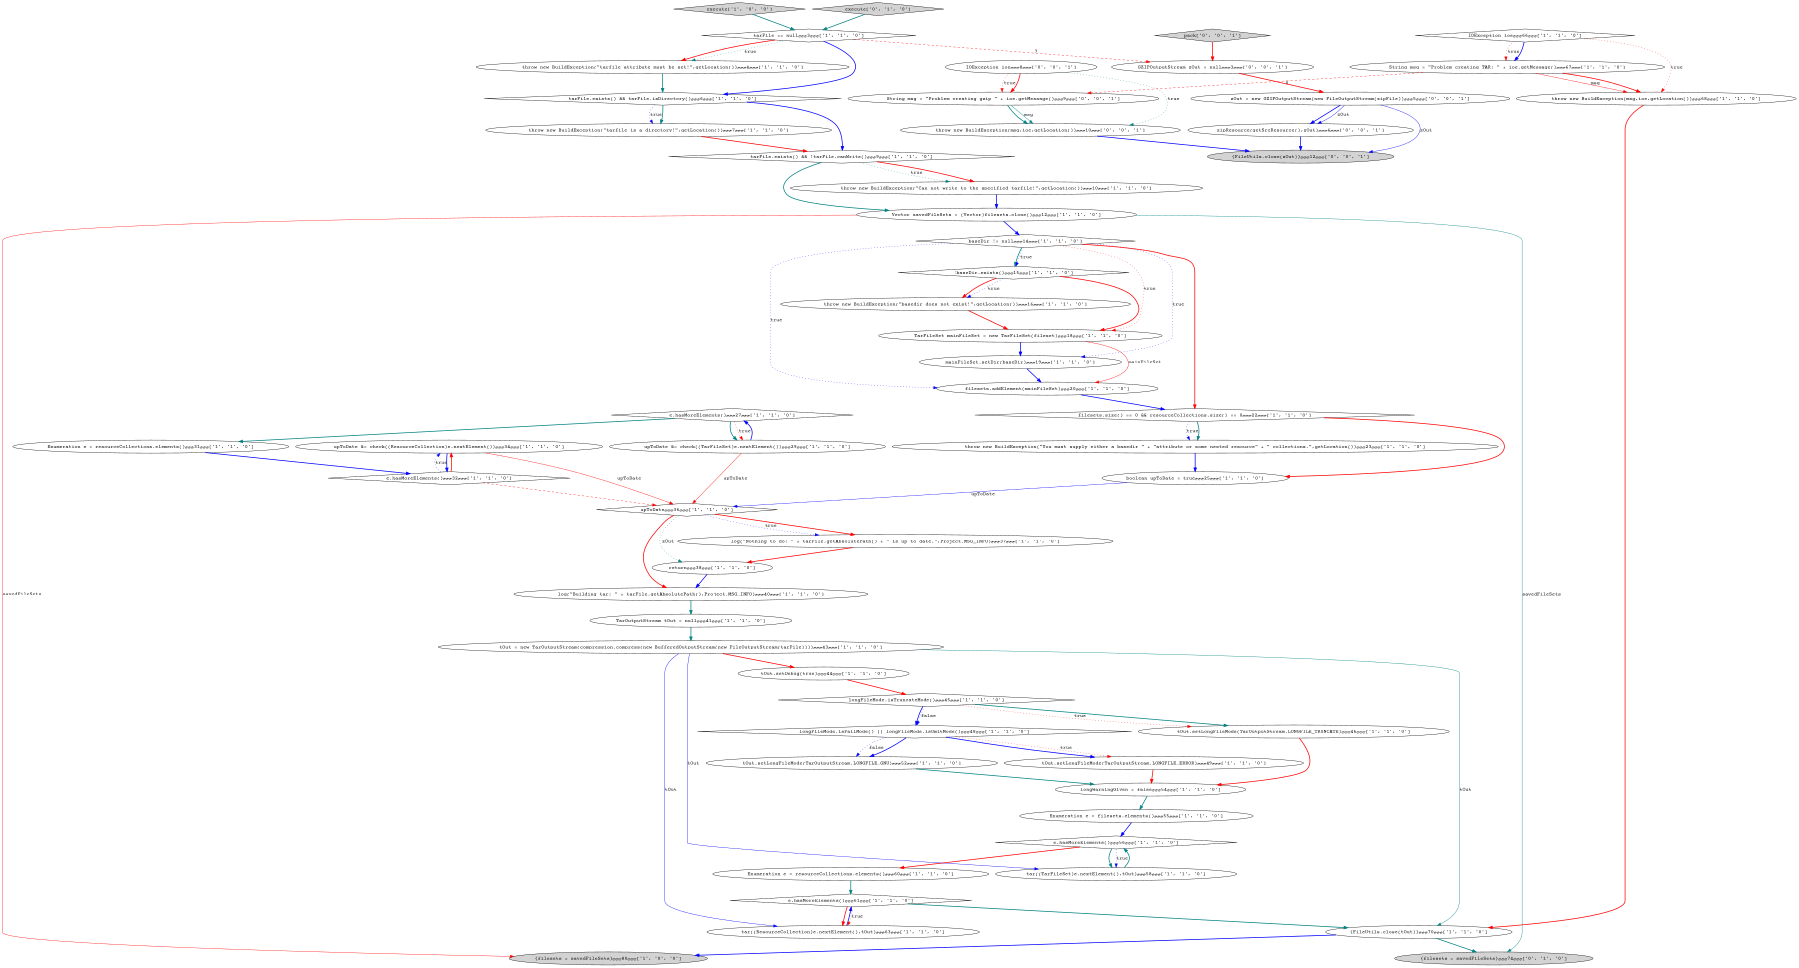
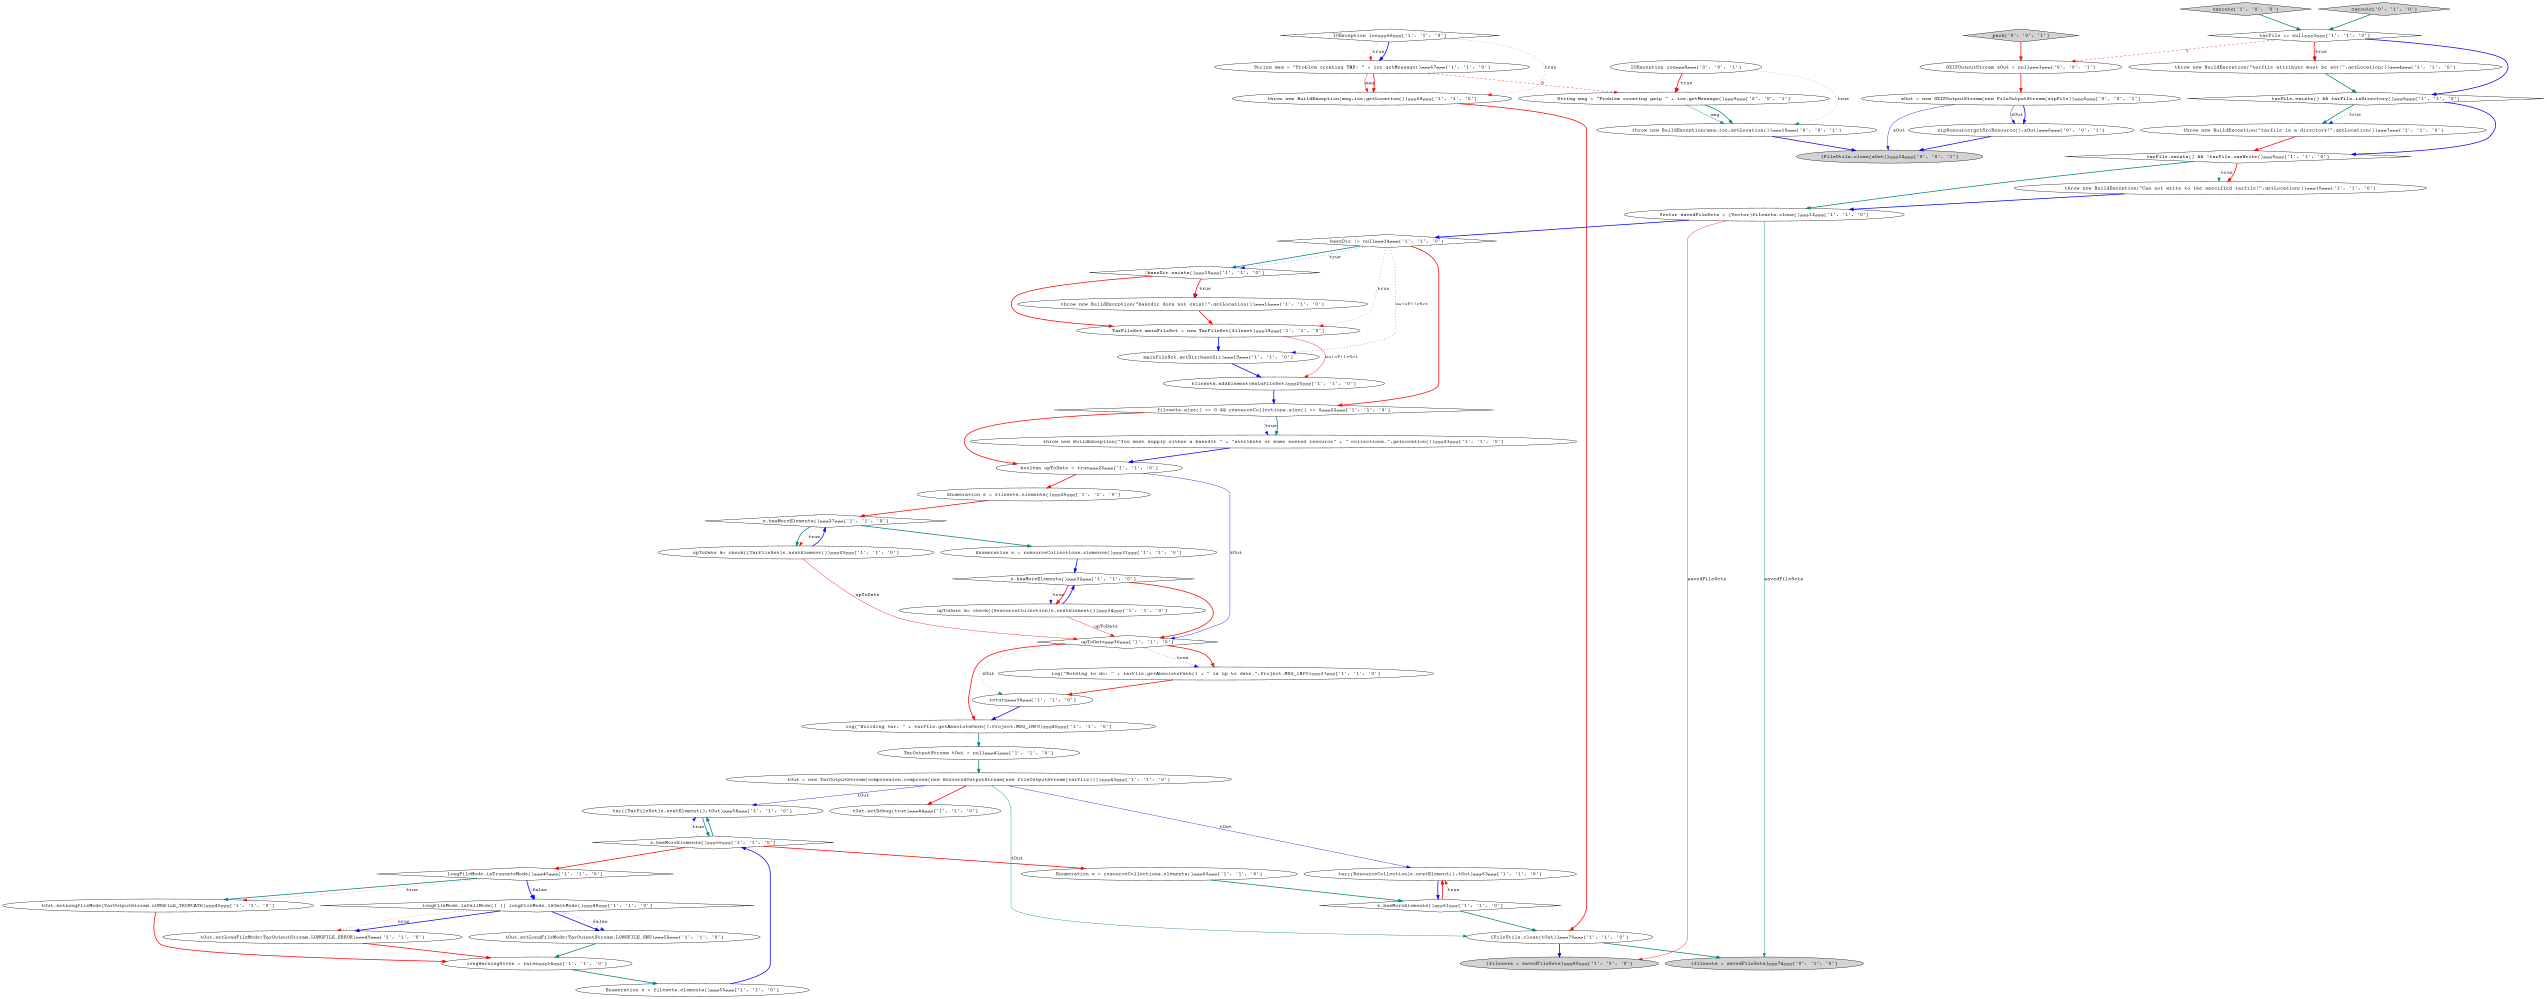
(1178, 304) -> (1412, 304)
(770, 308) -> none
(568, 494) -> (1203, 599)
(983, 494) -> (1236, 552)
none -> (1034, 494)
(875, 687) -> (622, 858)
